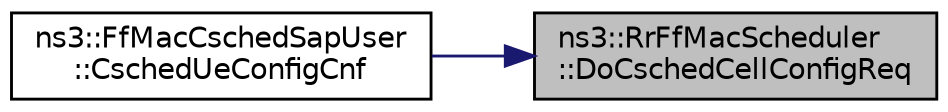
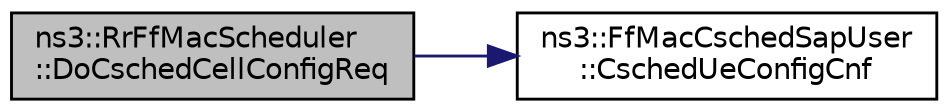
(468, 56) -> (451, 56)
